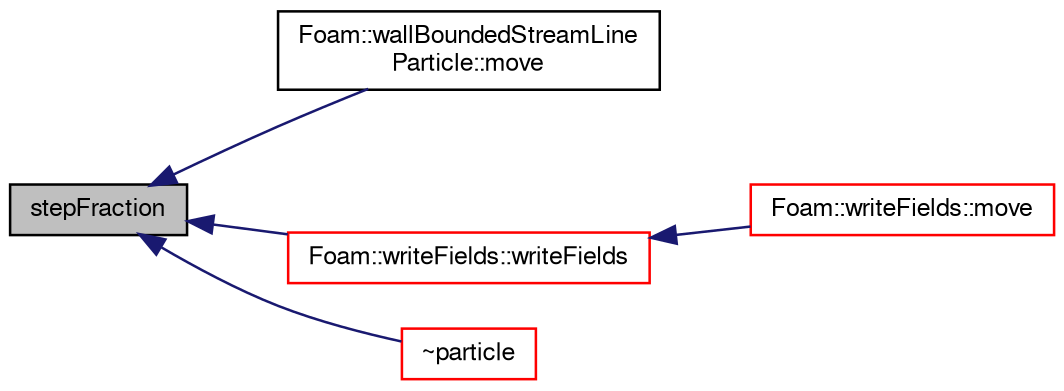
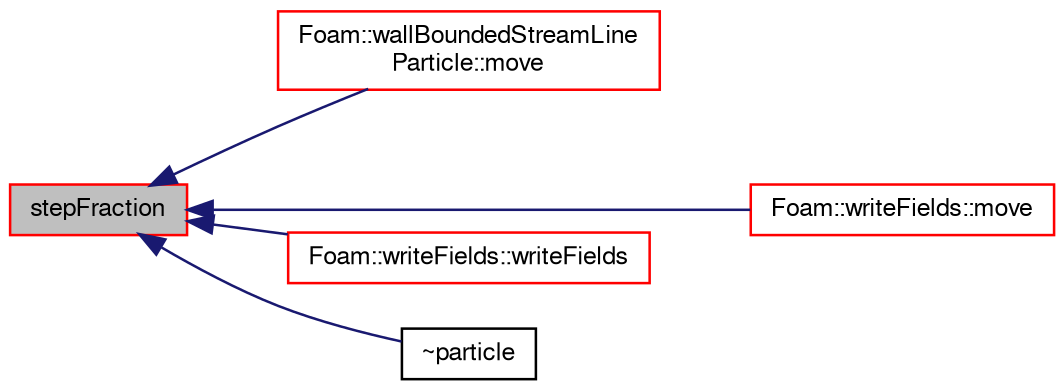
(469, 51) -> (469, 51)
(99, 210) -> (99, 210)
(714, 231) -> (482, 210)
(469, 354) -> (469, 354)
